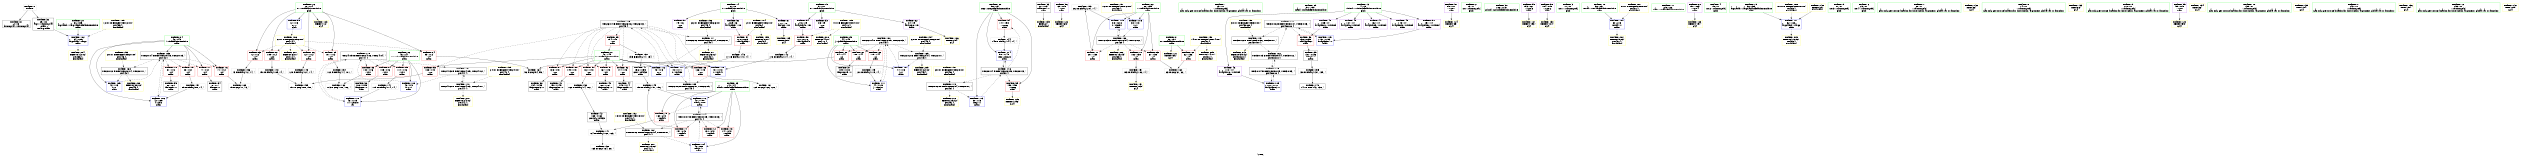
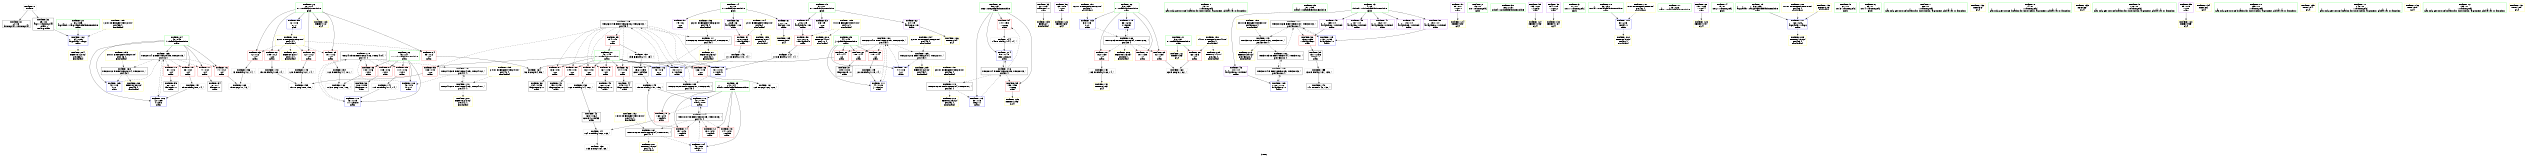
(1085, 8) -> none
(353, 105) -> (353, 105)
